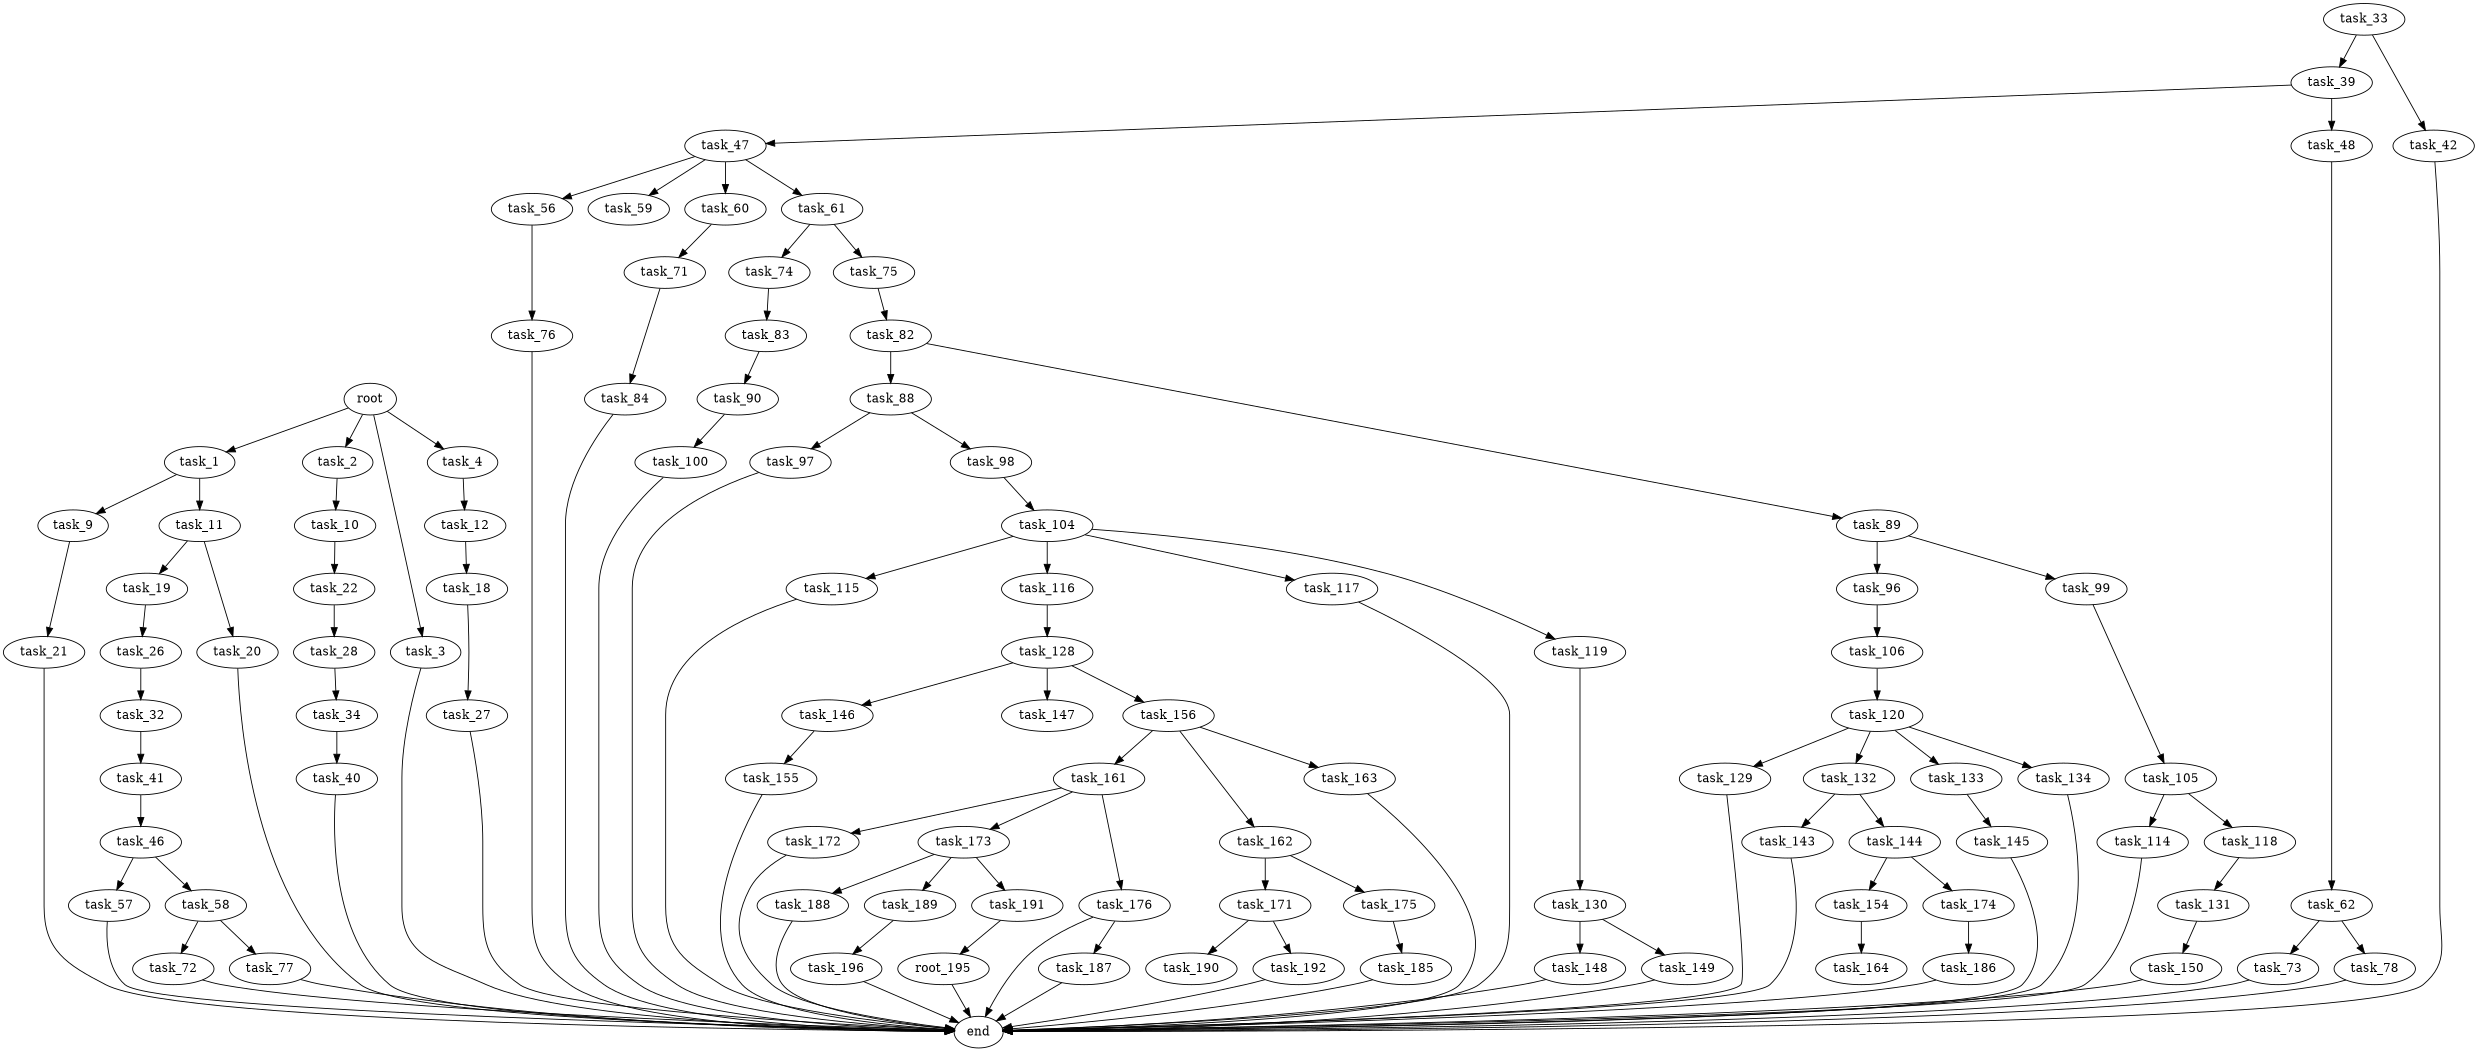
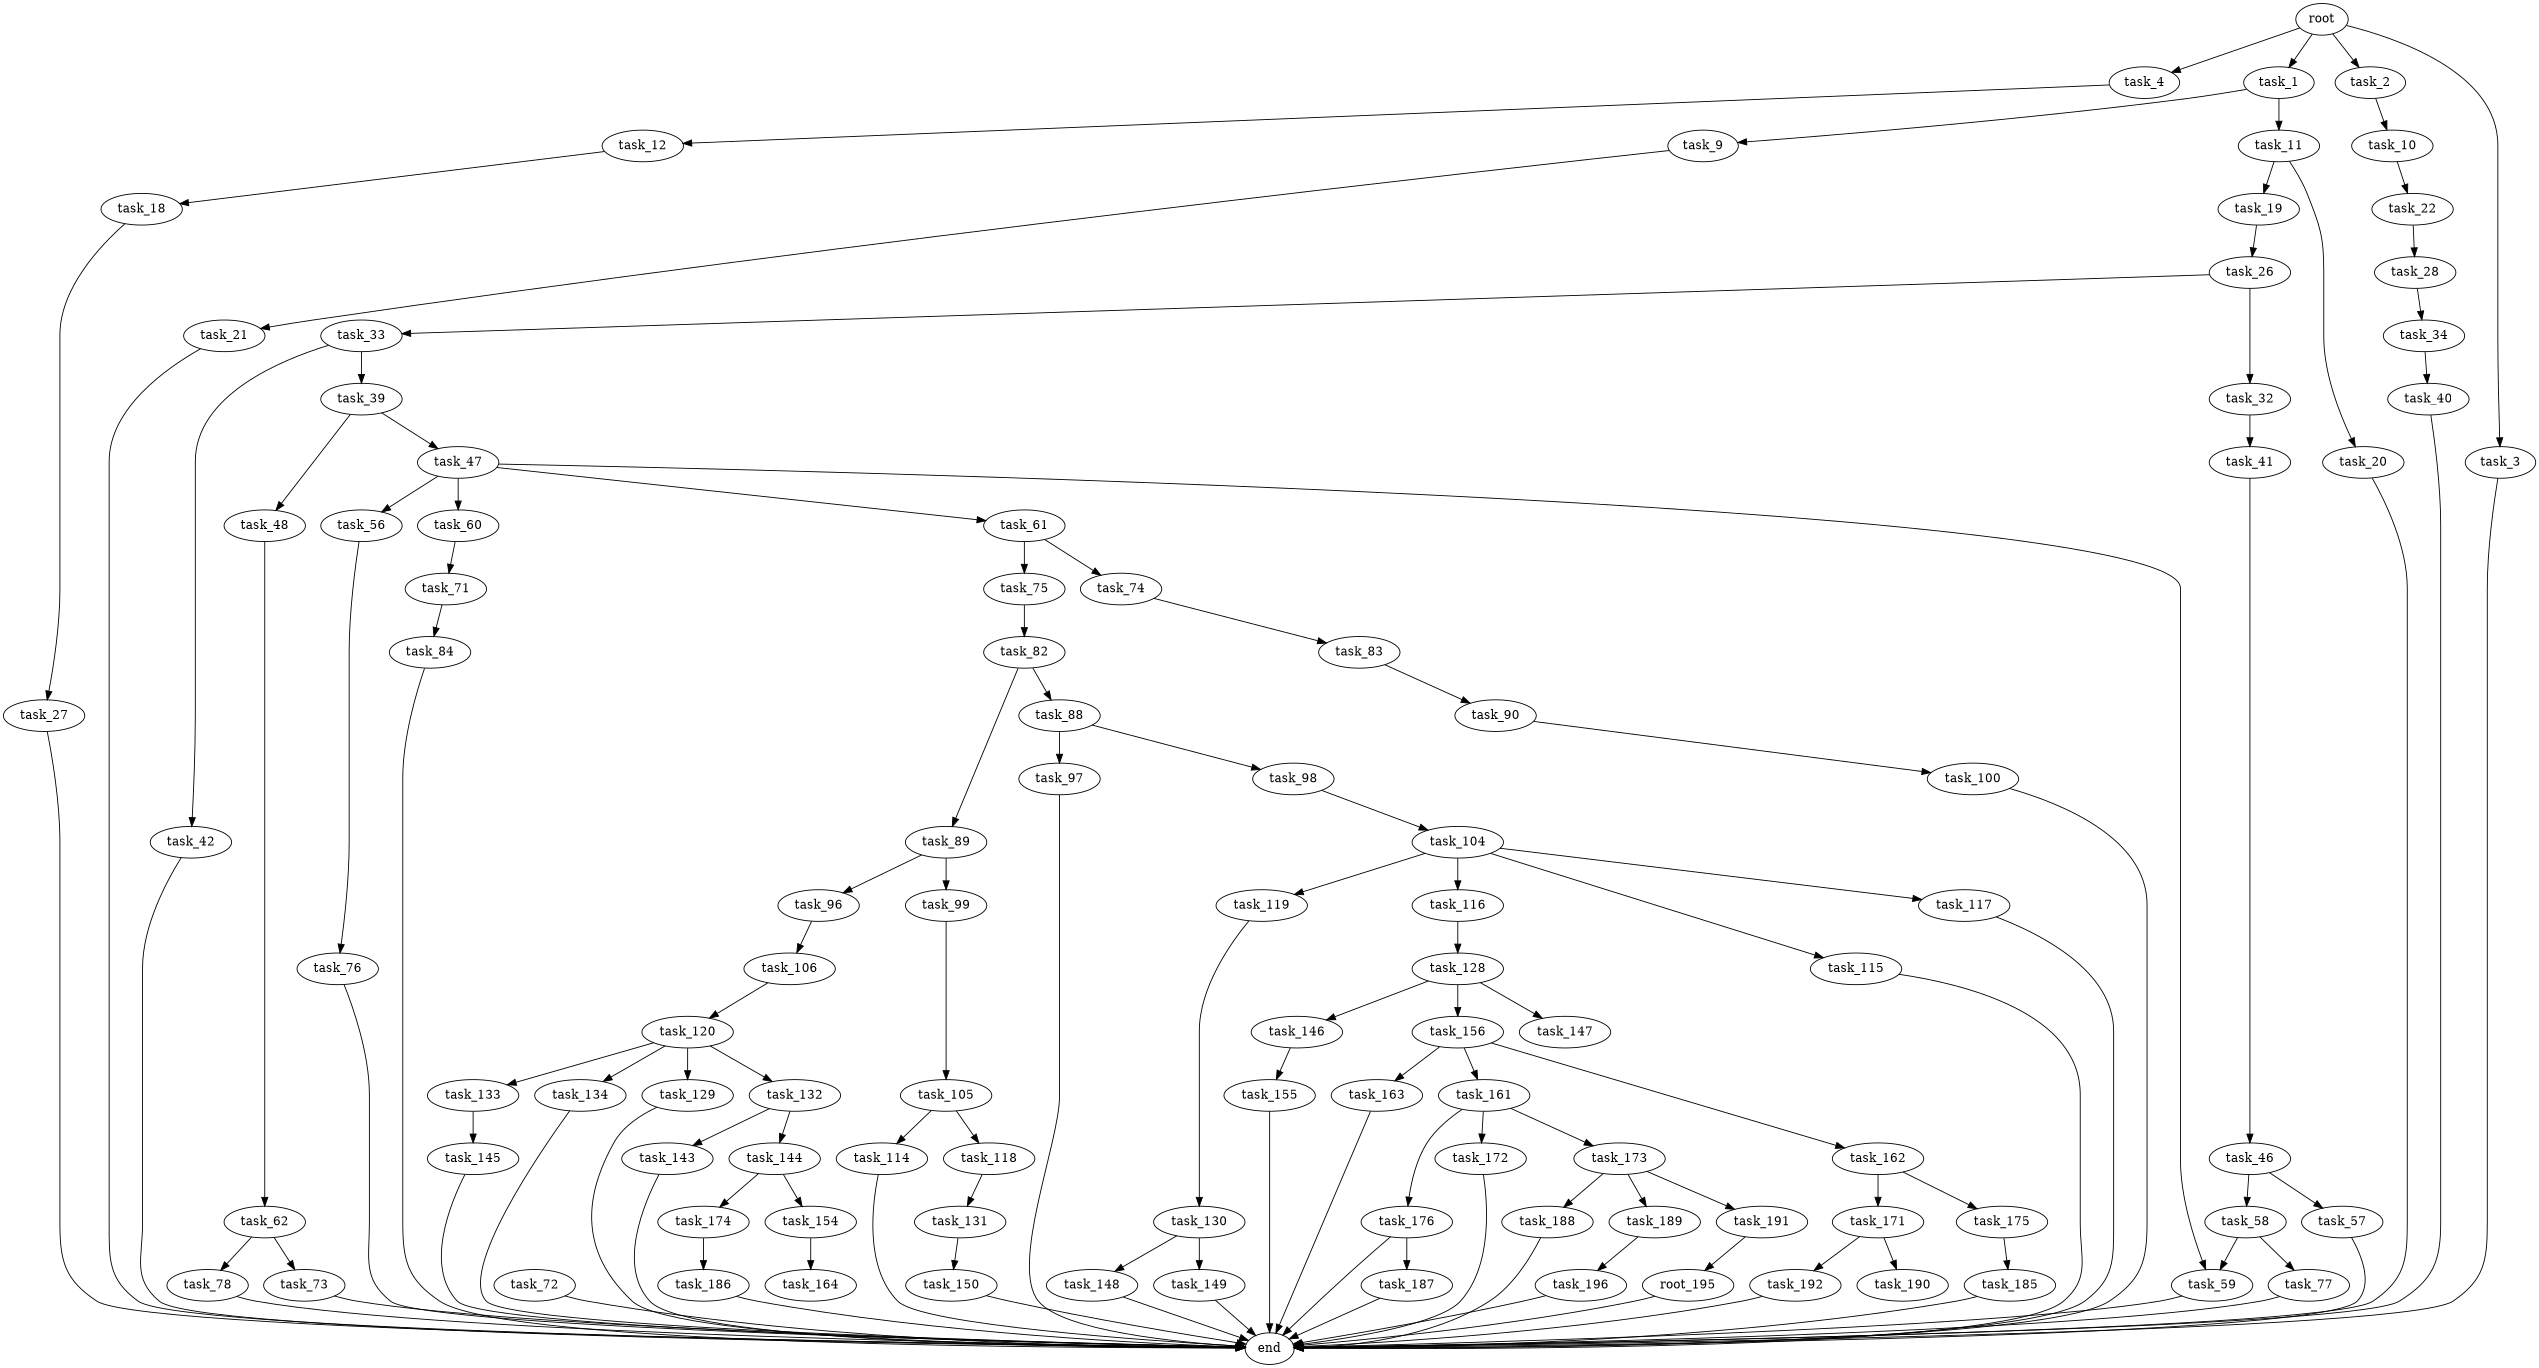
none -> (1310, 304)
(192, 933) -> (2231, 1250)
none -> (1853, 1327)
